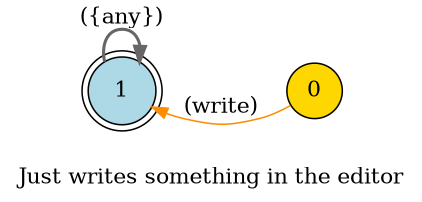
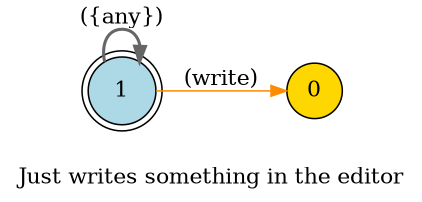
(229, 124) -> (213, 91)
